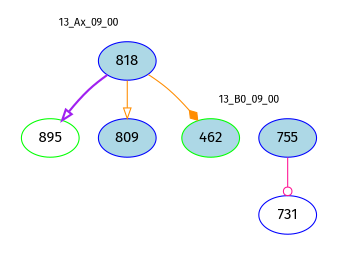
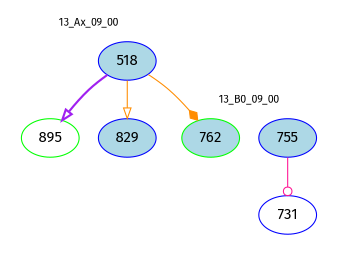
(127, 61) -> (127, 61)
(127, 138) -> (127, 138)
(211, 138) -> (211, 138)
